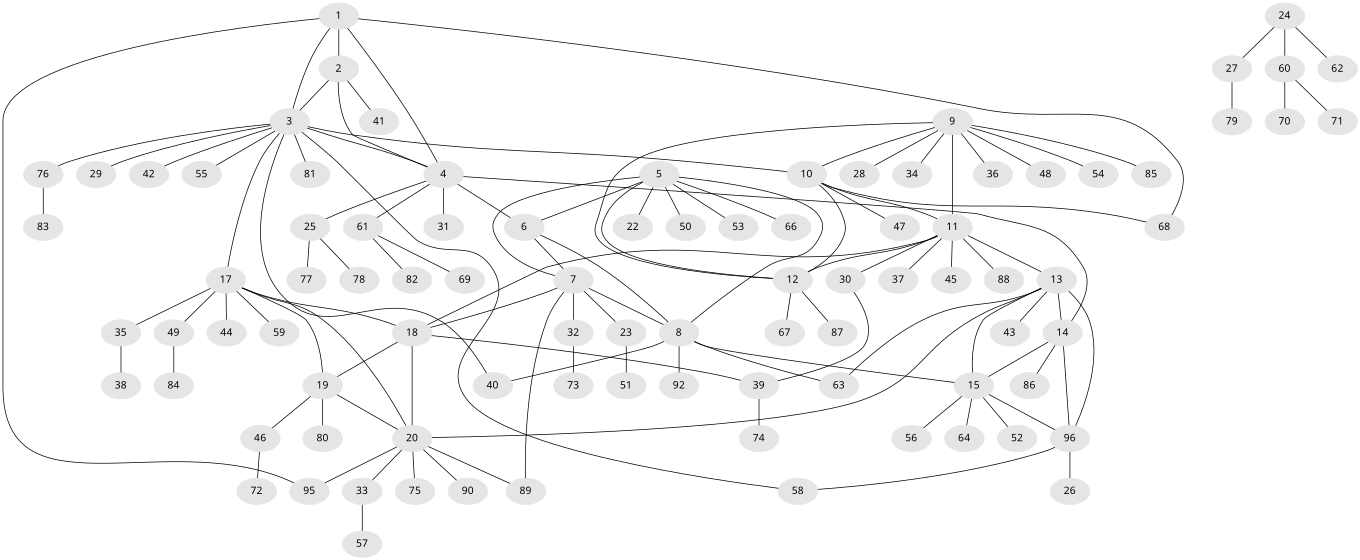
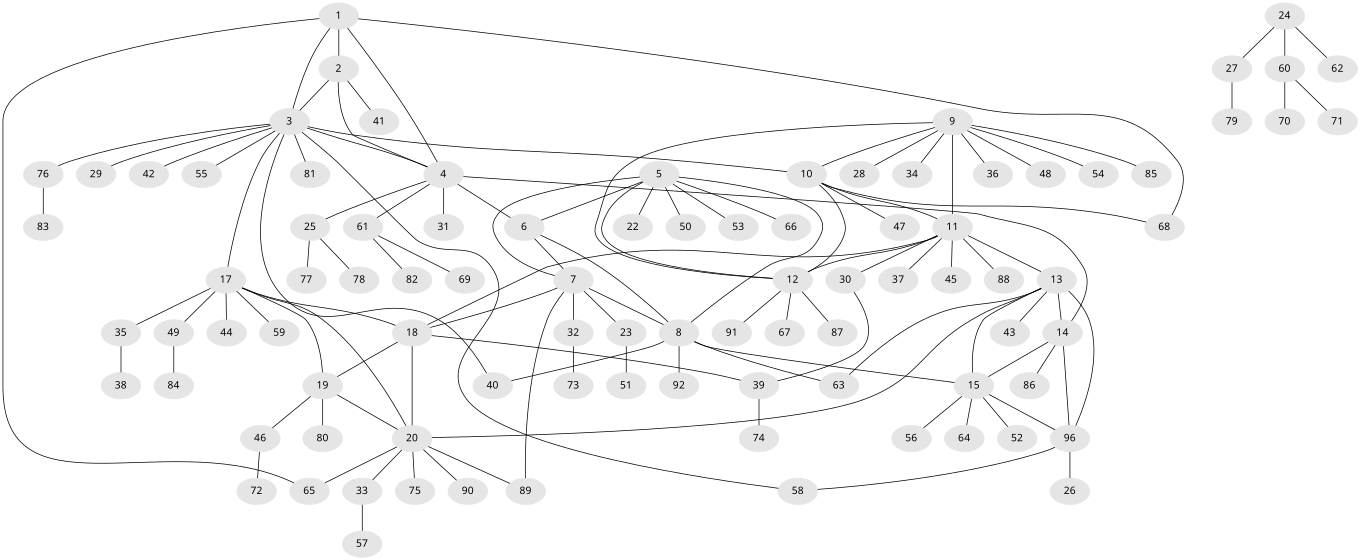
none -> (732, 333)
(309, 491) -> (309, 491)
